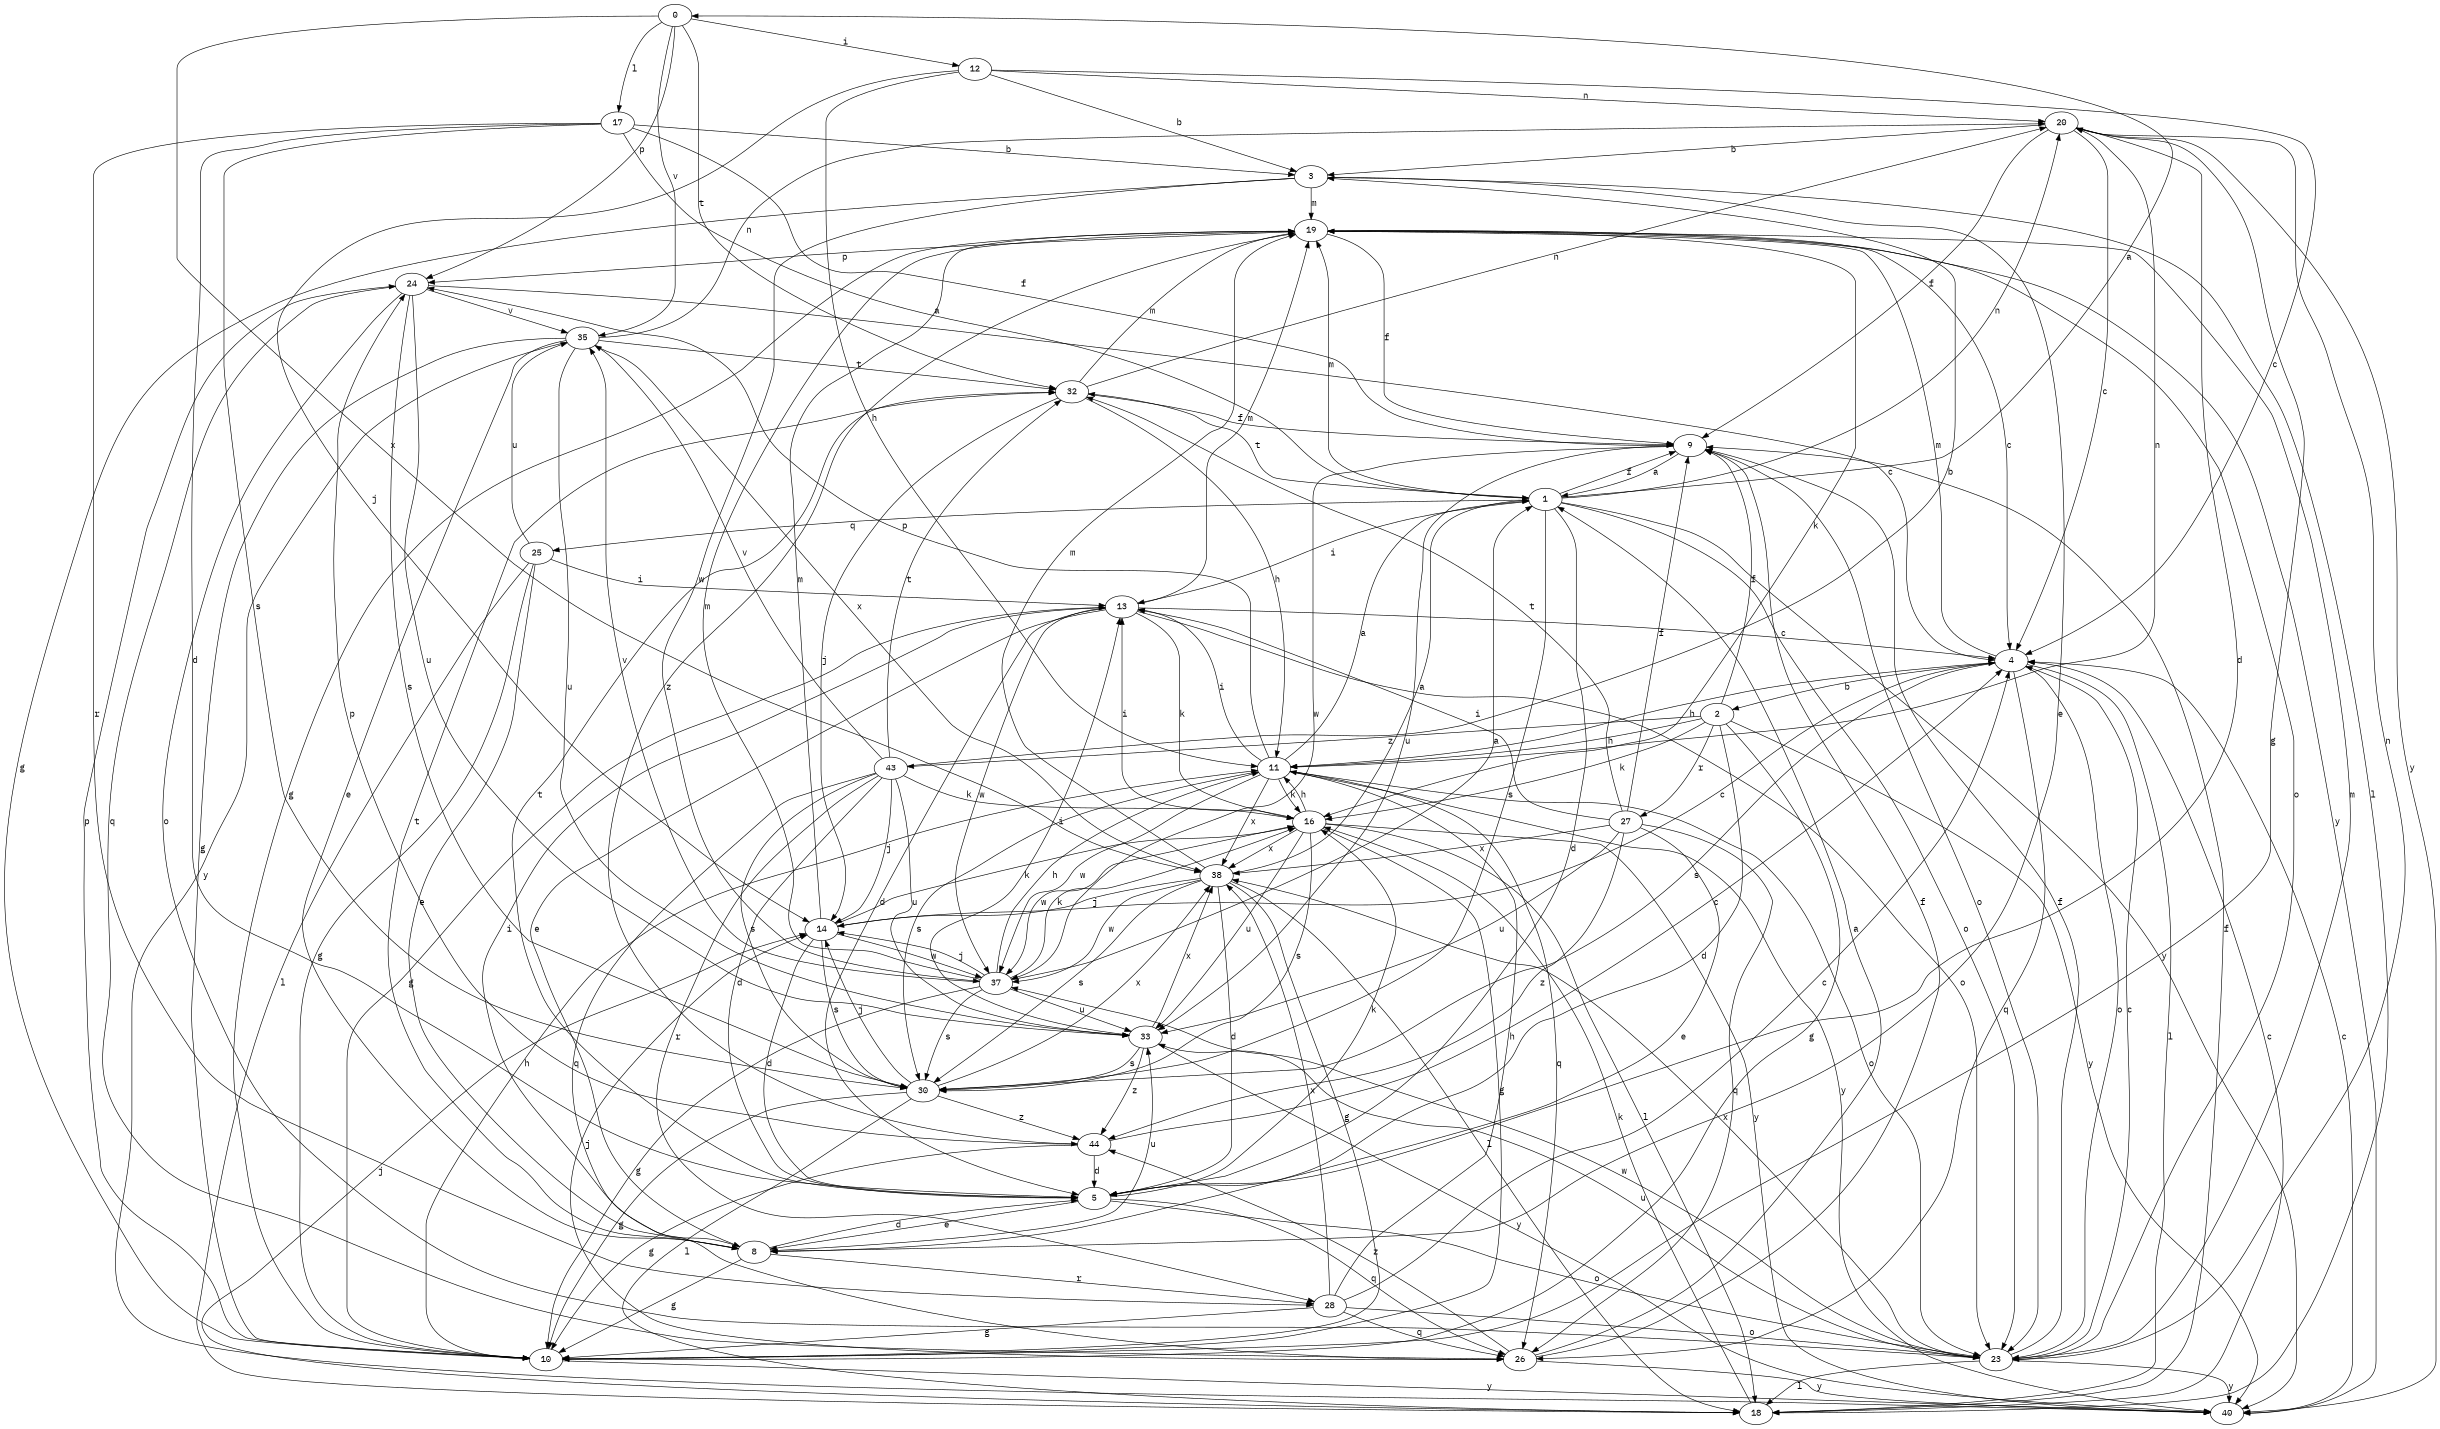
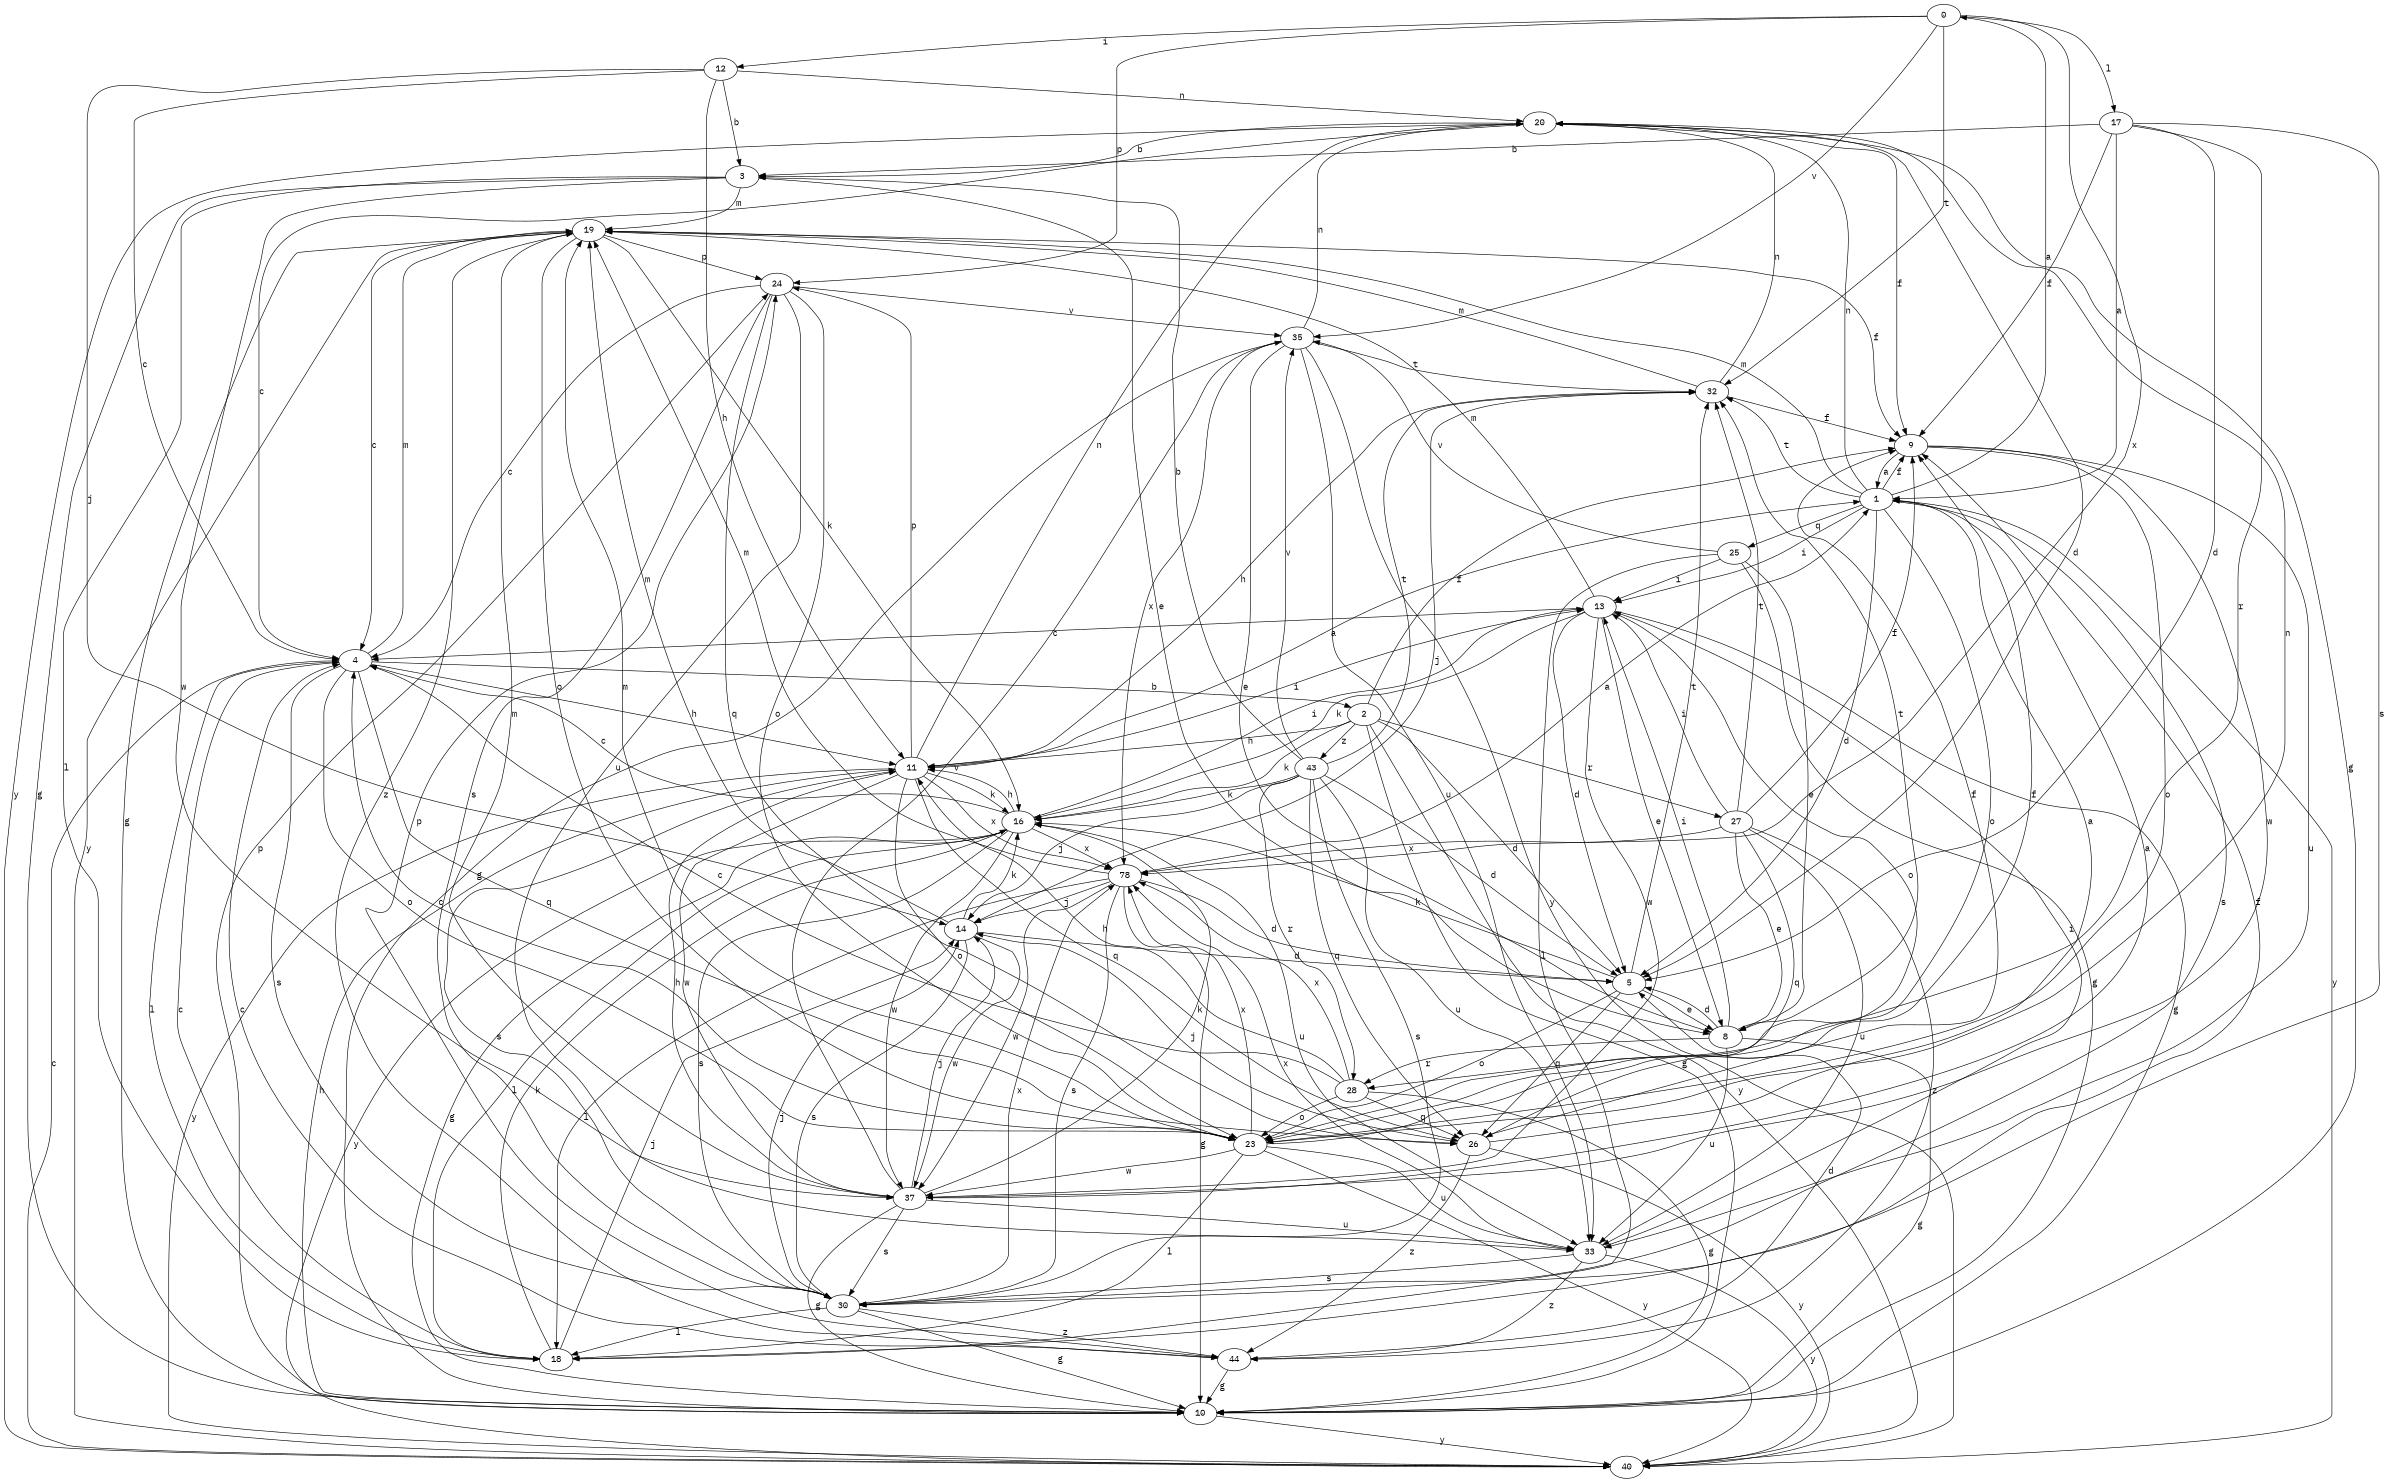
(515, 446) -> (1440, 446)
(1217, 876) -> (1125, 876)
(1441, 901) -> (696, 789)
